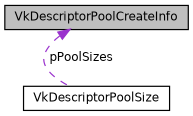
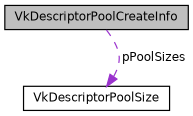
(45, 65) -> (118, 52)
